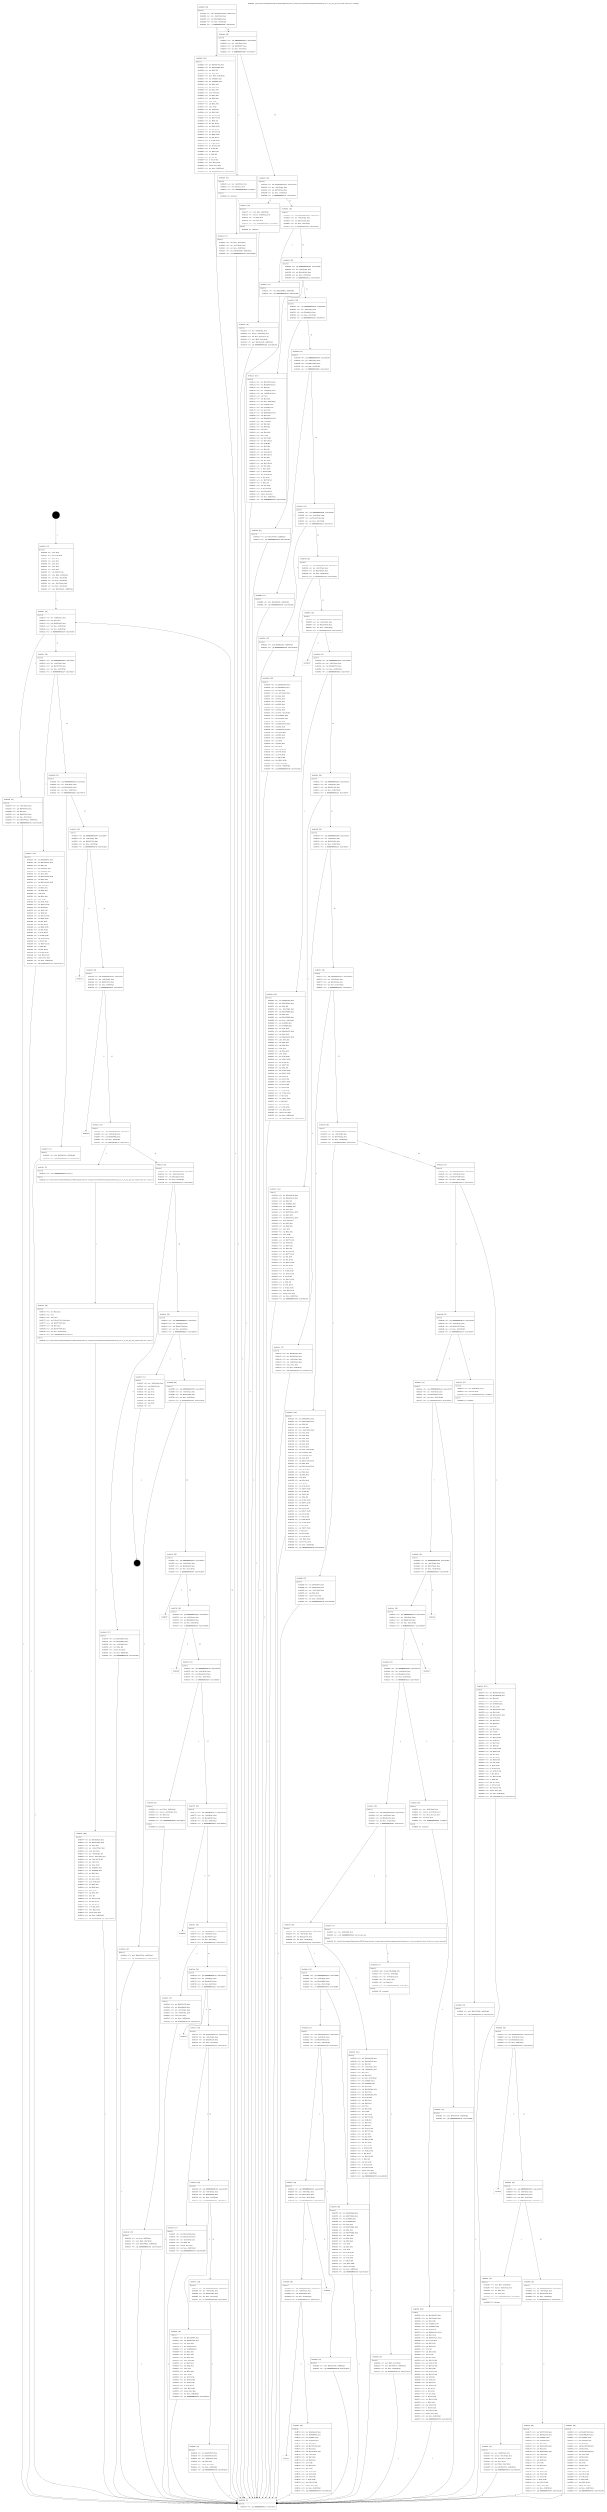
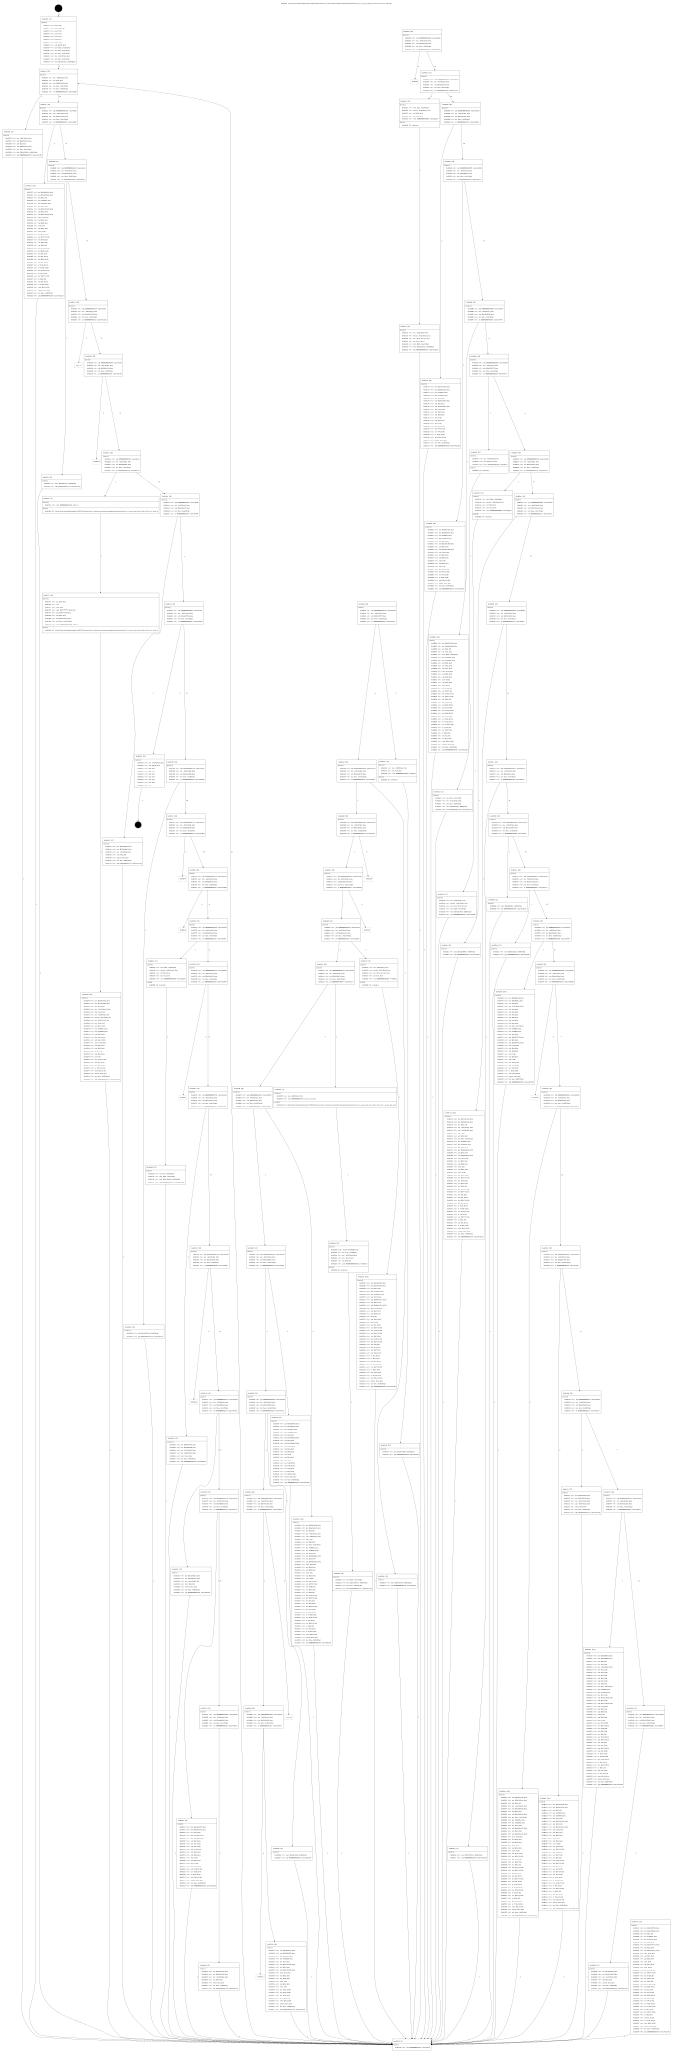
none -> (463, 171)
(455, 1174) -> none
